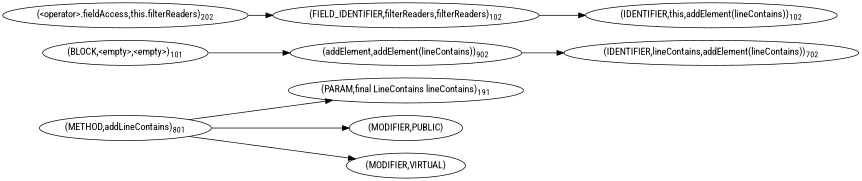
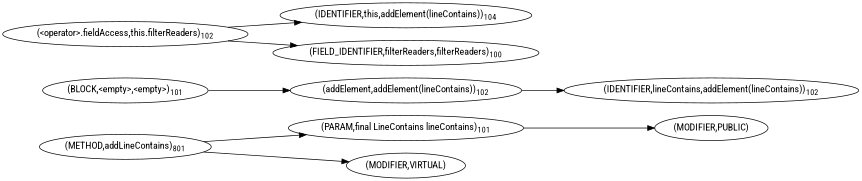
(207, 14) -> (207, 33)
(496, 14) -> (496, 52)
(796, 14) -> (490, 14)
(559, 15) -> (261, 25)
(483, 52) -> (483, 89)
(813, 52) -> (813, 89)
(484, 89) -> (484, 127)
(277, 128) -> (586, 128)
